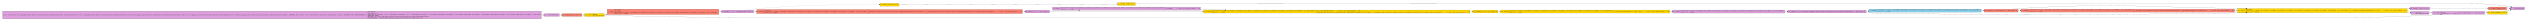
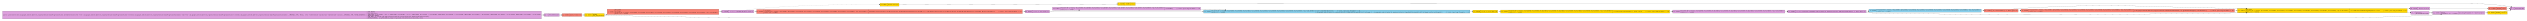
(1337, 12) -> (1337, 12)
